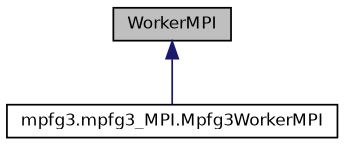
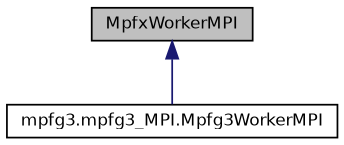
(172, 24) -> (172, 24)
